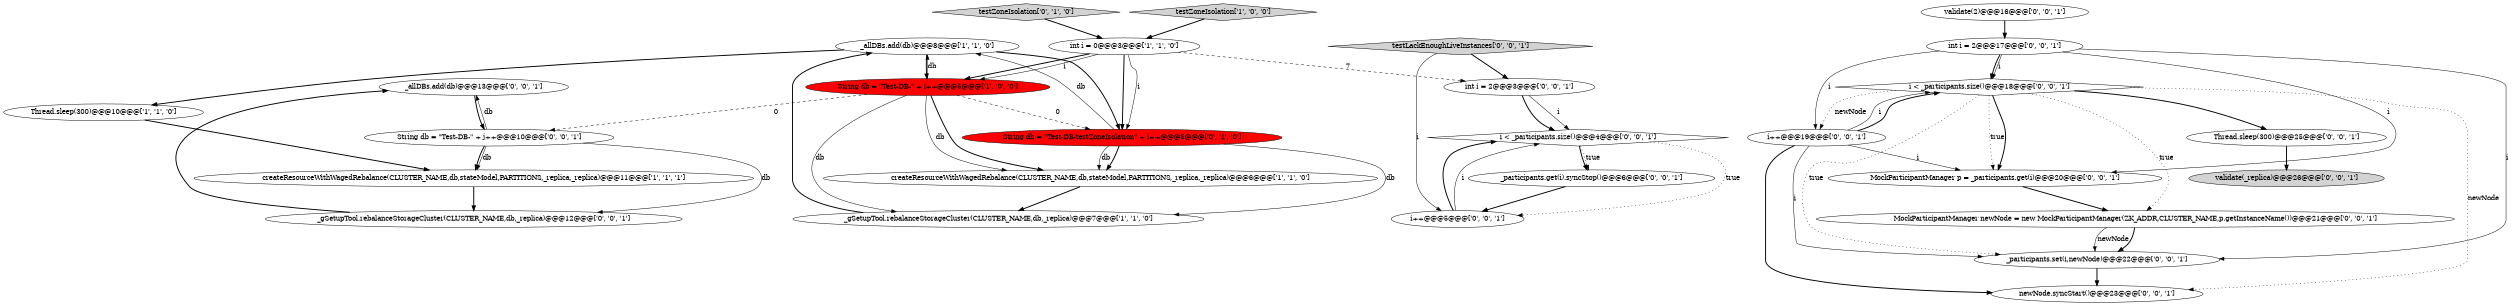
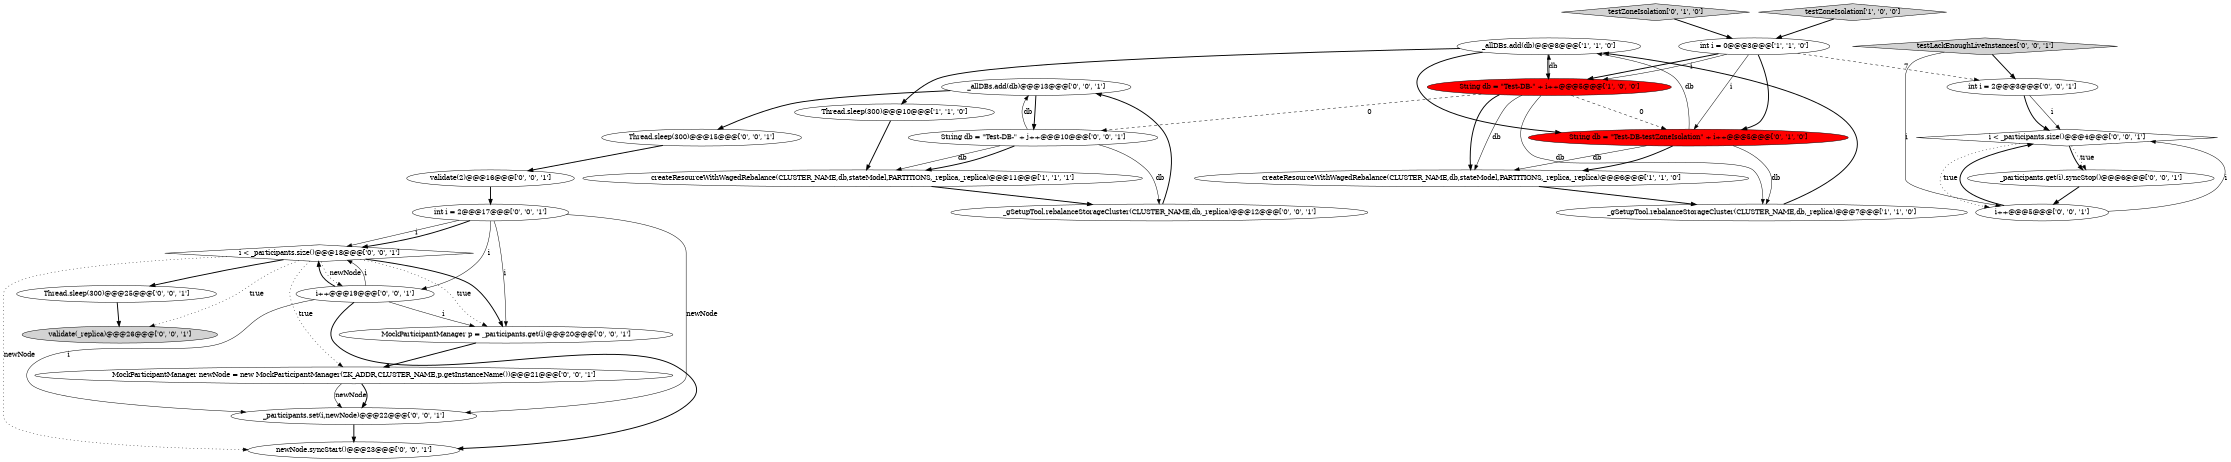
none -> (702, 138)
(2507, 158) -> (702, 314)
(1802, 197) -> (229, 298)
